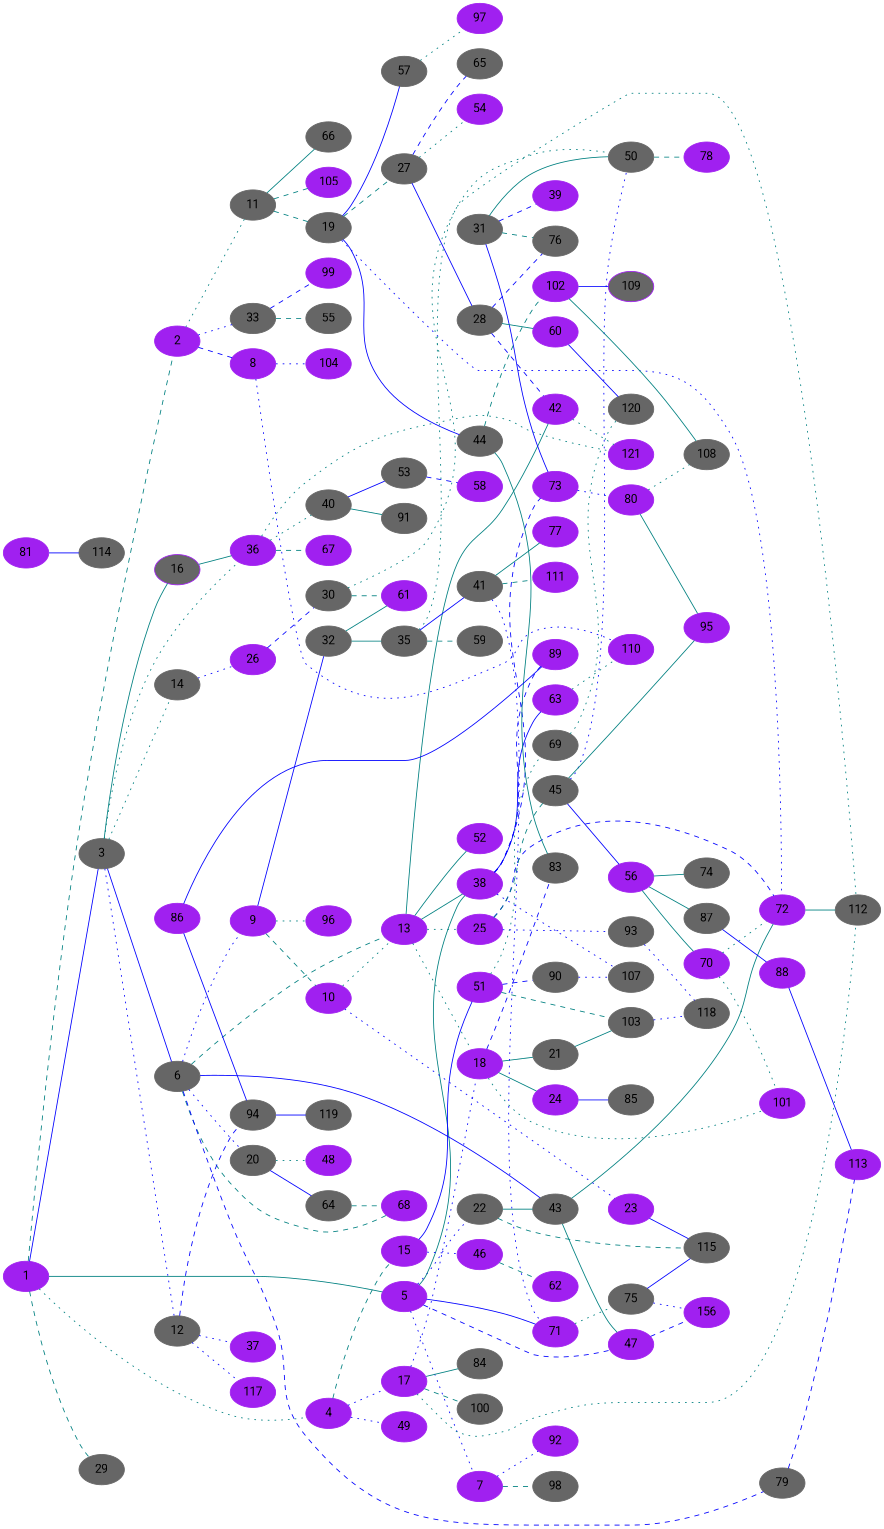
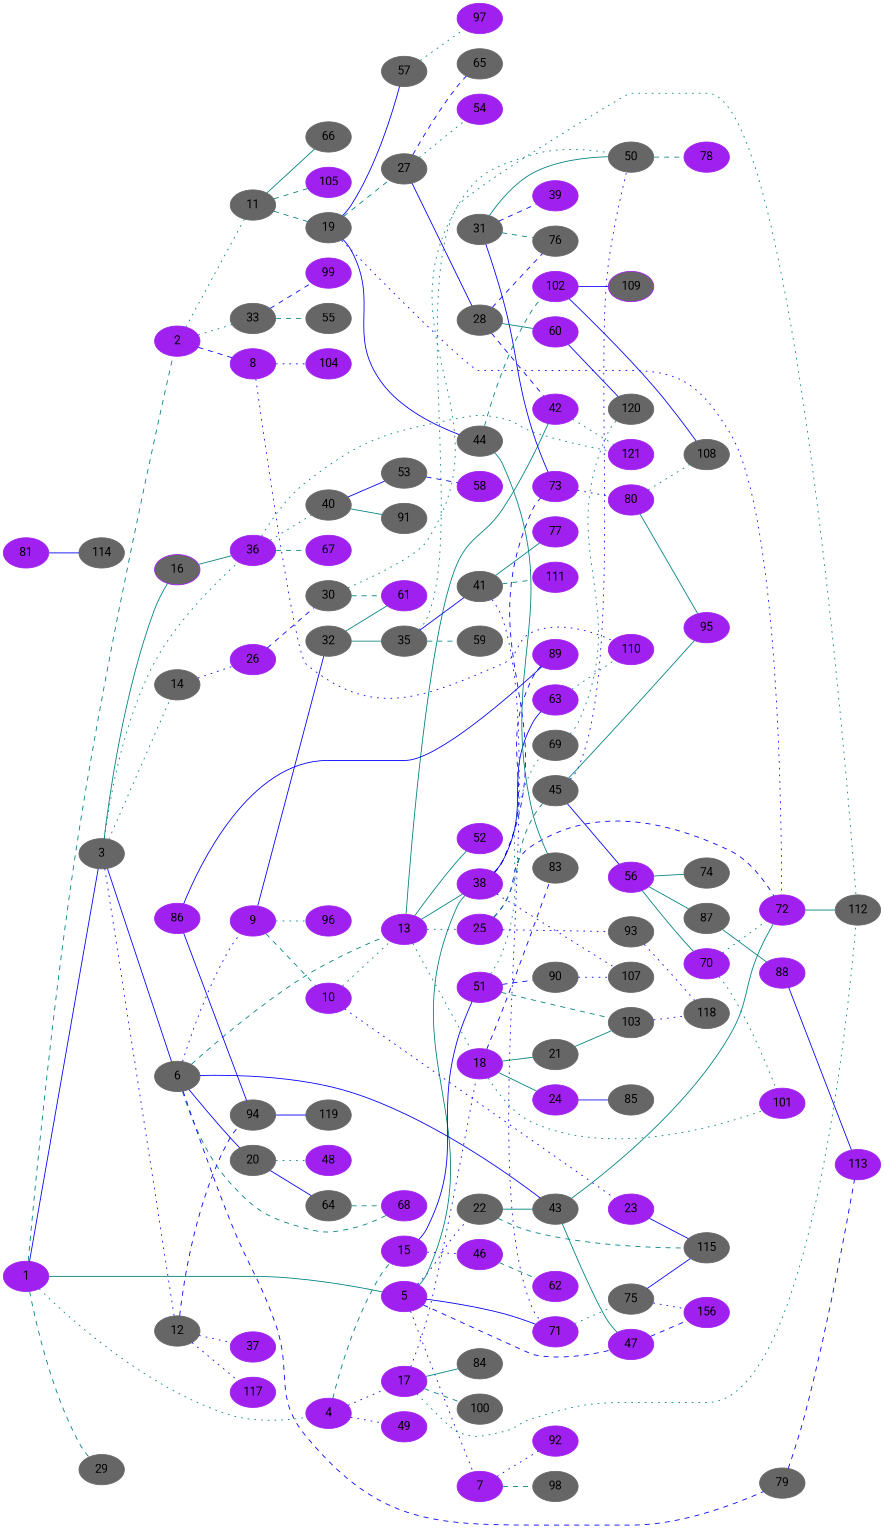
(215, 330) -> (215, 330)
(633, 363) -> (633, 363)
(744, 946) -> (744, 946)
(214, 1119) -> (214, 1119)
